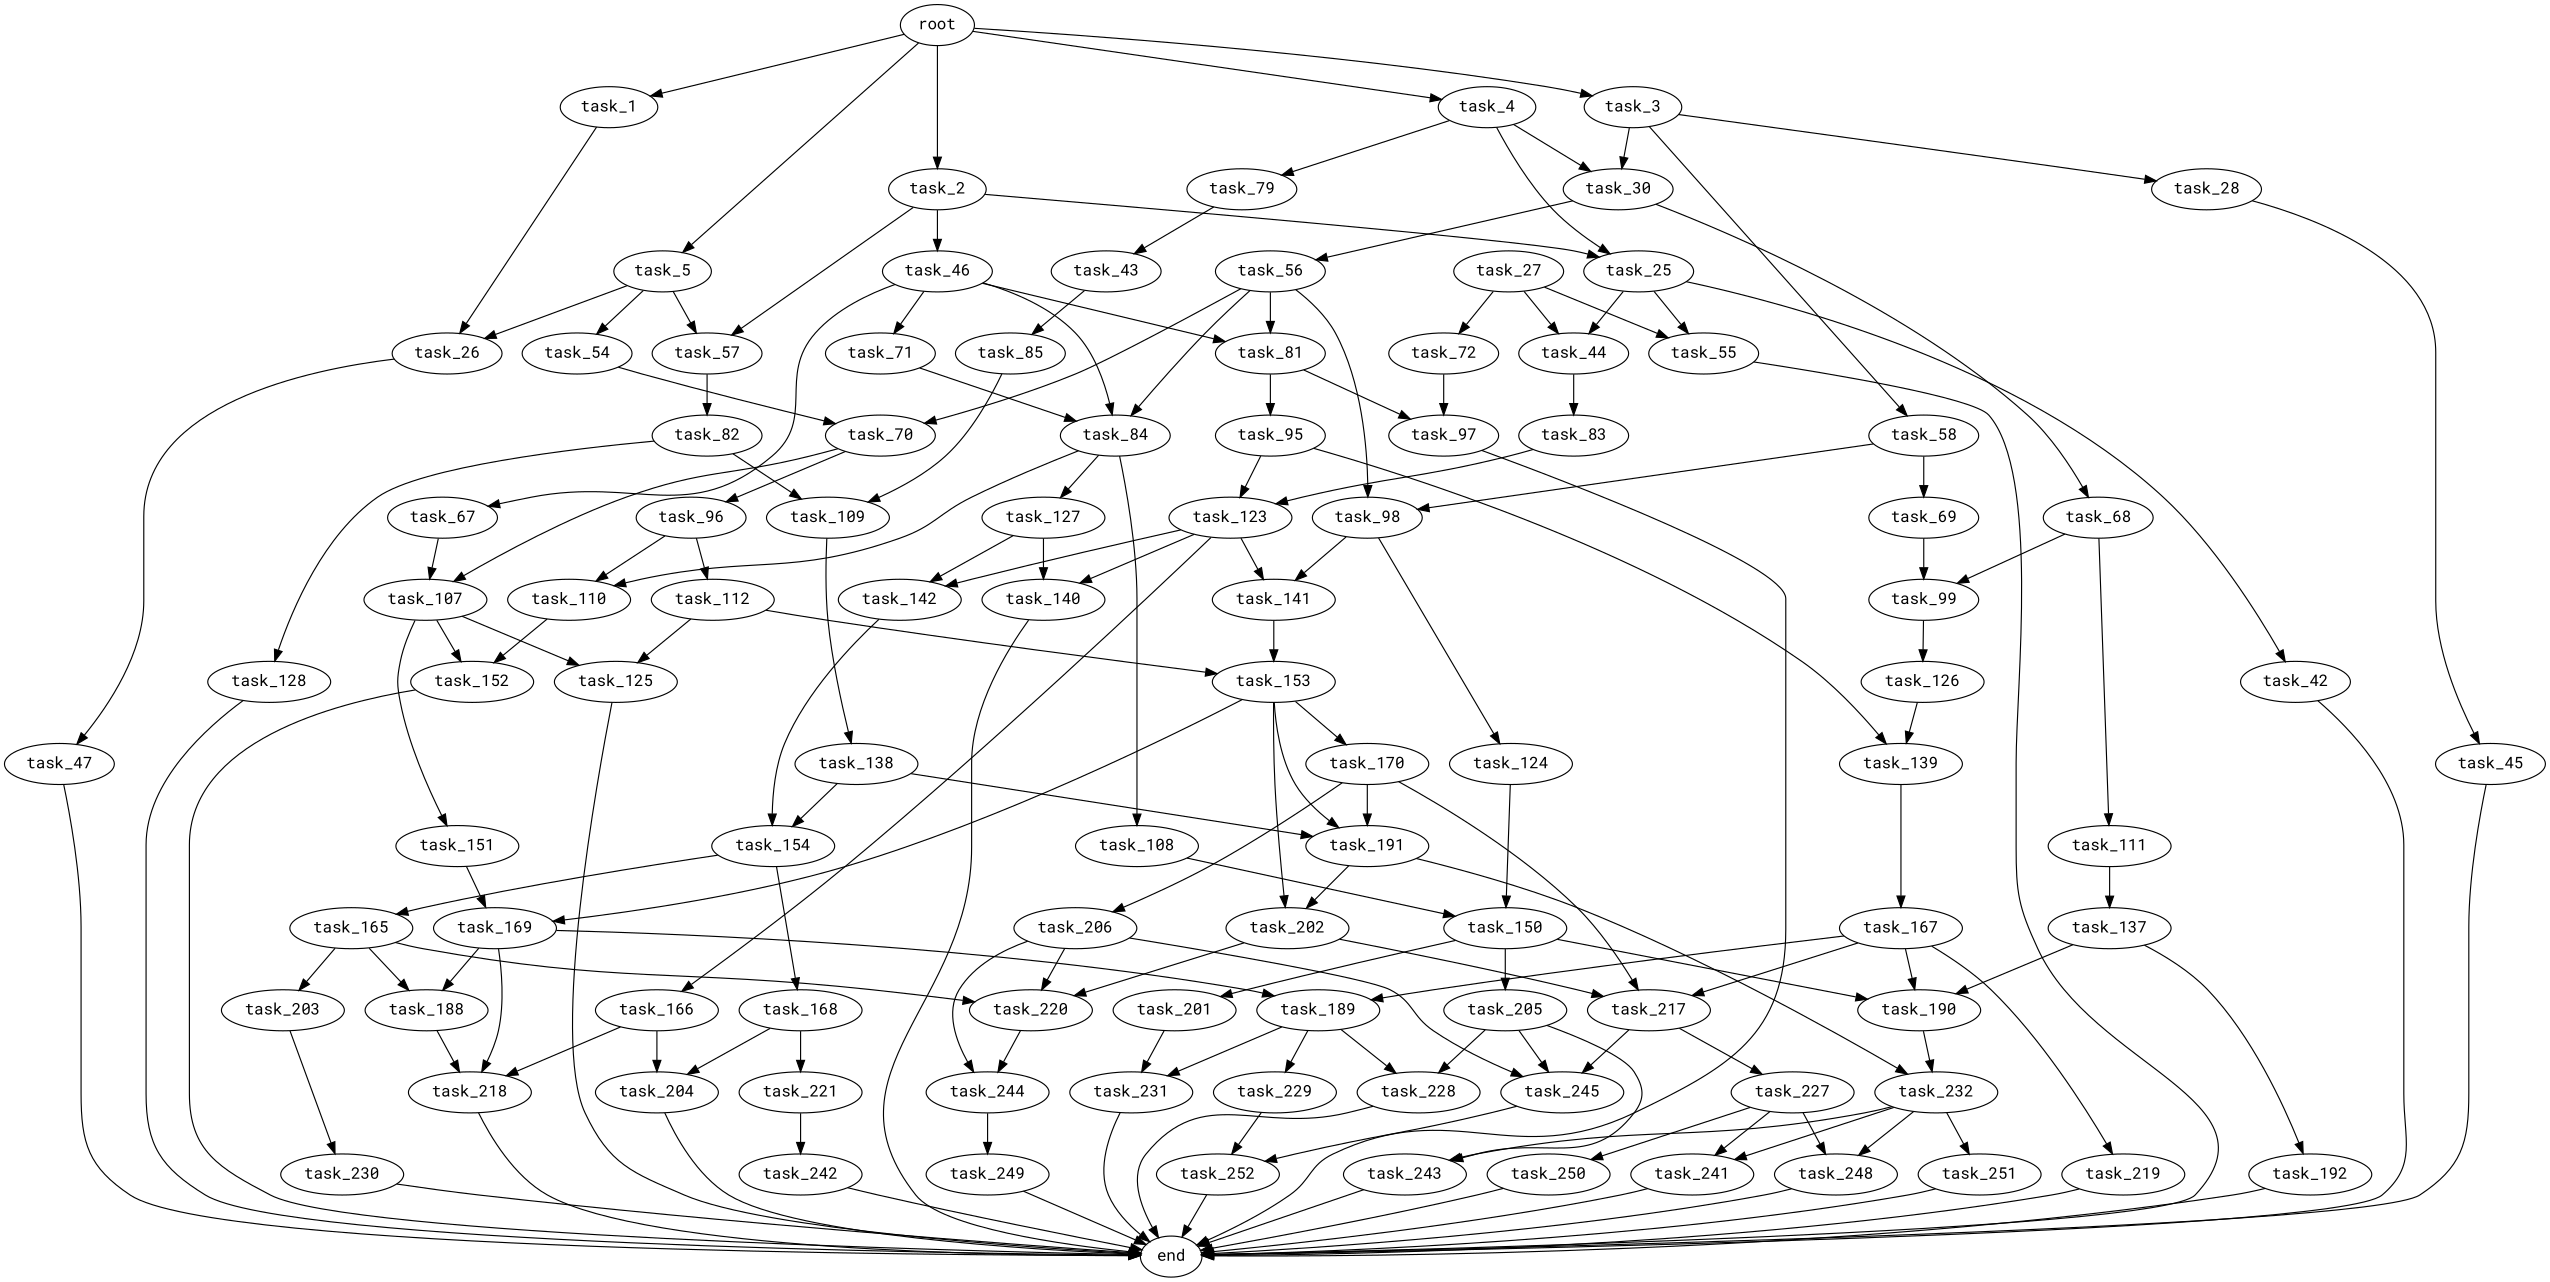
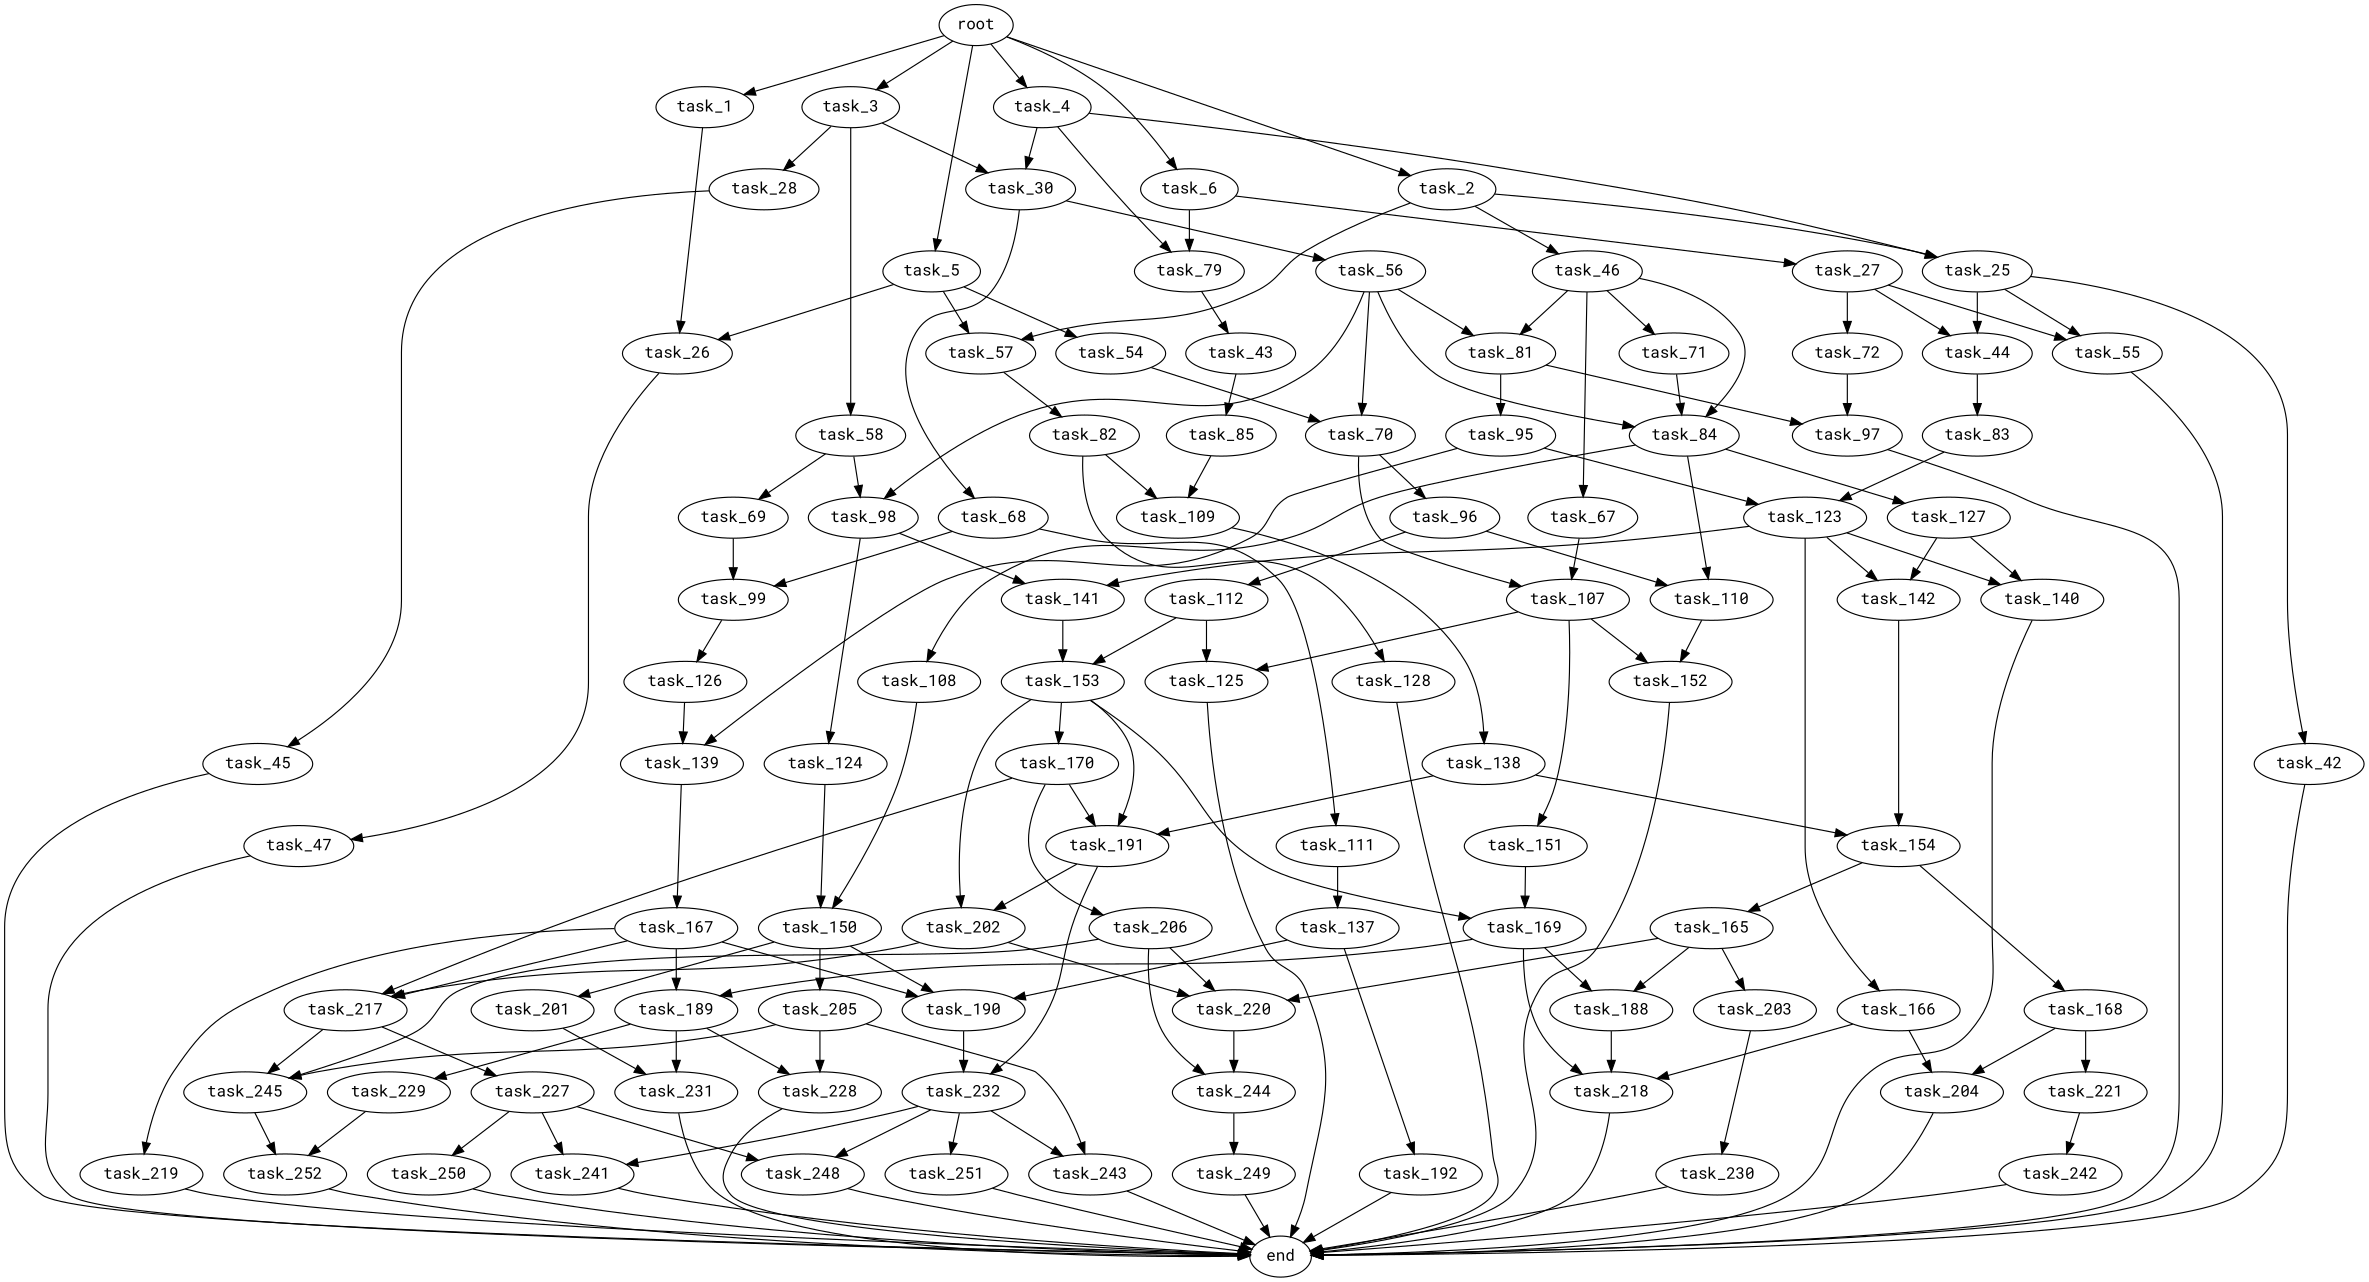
none -> (1189, 189)
